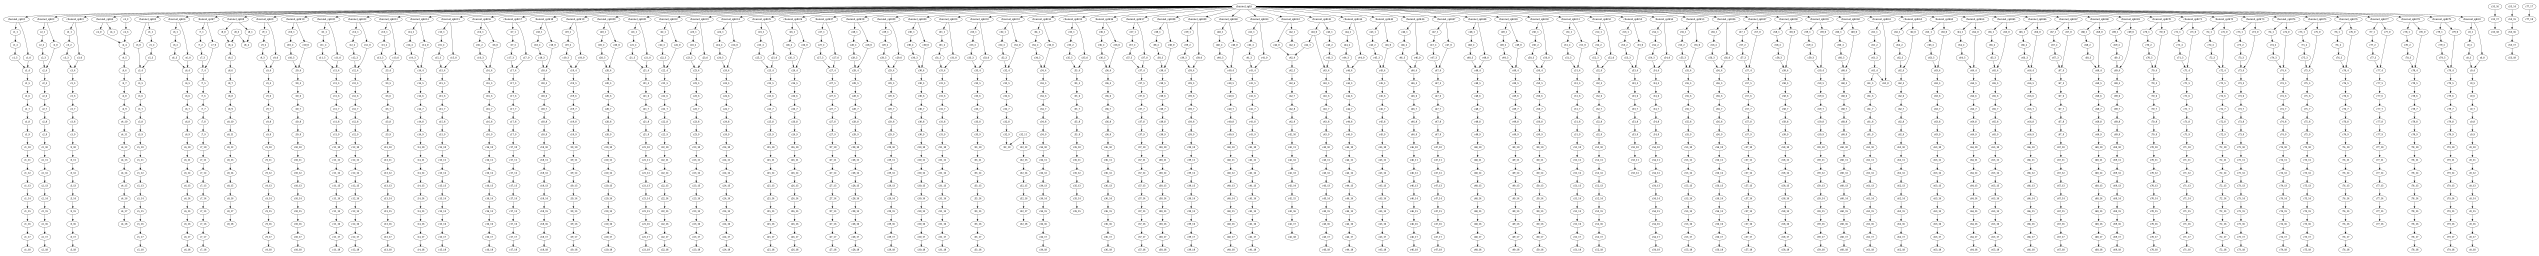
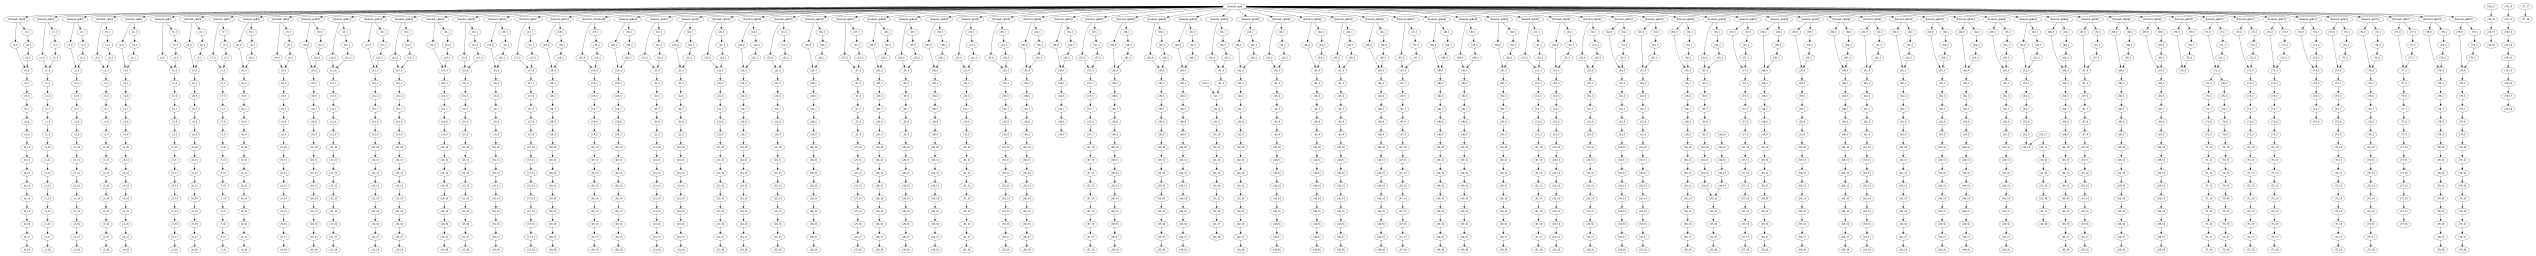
(575, 19) -> (594, 19)
none -> (135, 38)
(241, 38) -> (252, 51)
(1311, 38) -> (1254, 51)
(1879, 76) -> (1866, 50)
(2154, 76) -> (2220, 76)
(1252, 89) -> (1219, 89)
(2283, 135) -> none
(1043, 140) -> none
none -> (1590, 186)
(1043, 204) -> (1718, 191)
none -> (1006, 217)
